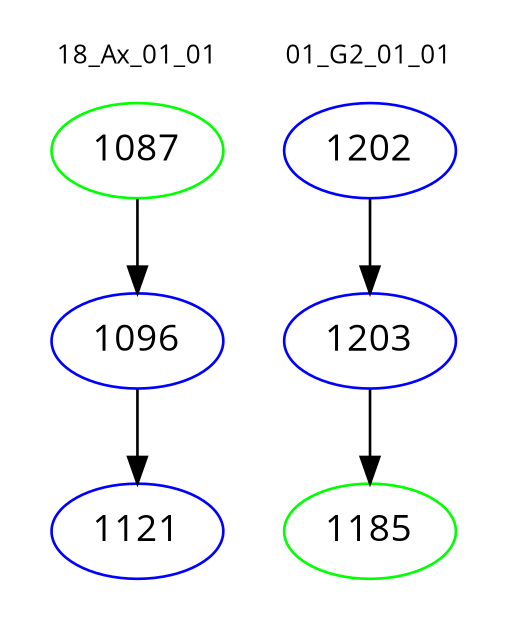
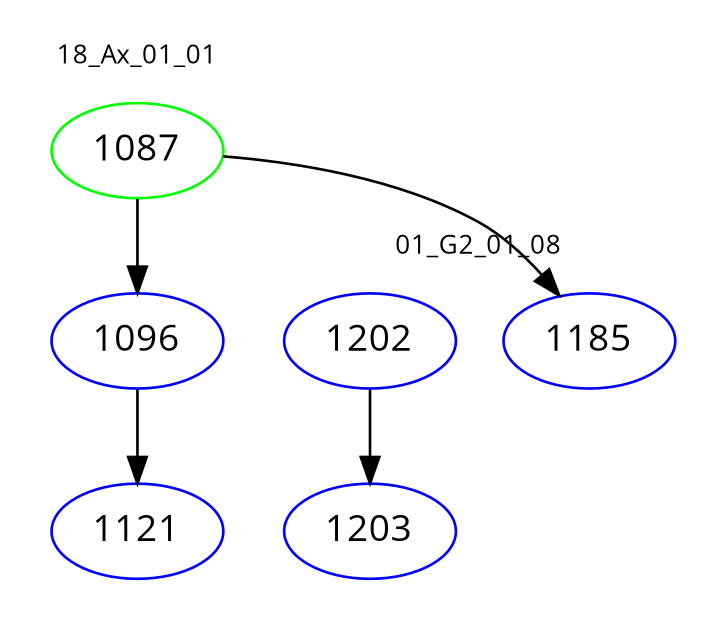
(370, 57) -> (480, 247)
(370, 423) -> (394, 187)
(370, 531) -> (589, 341)
